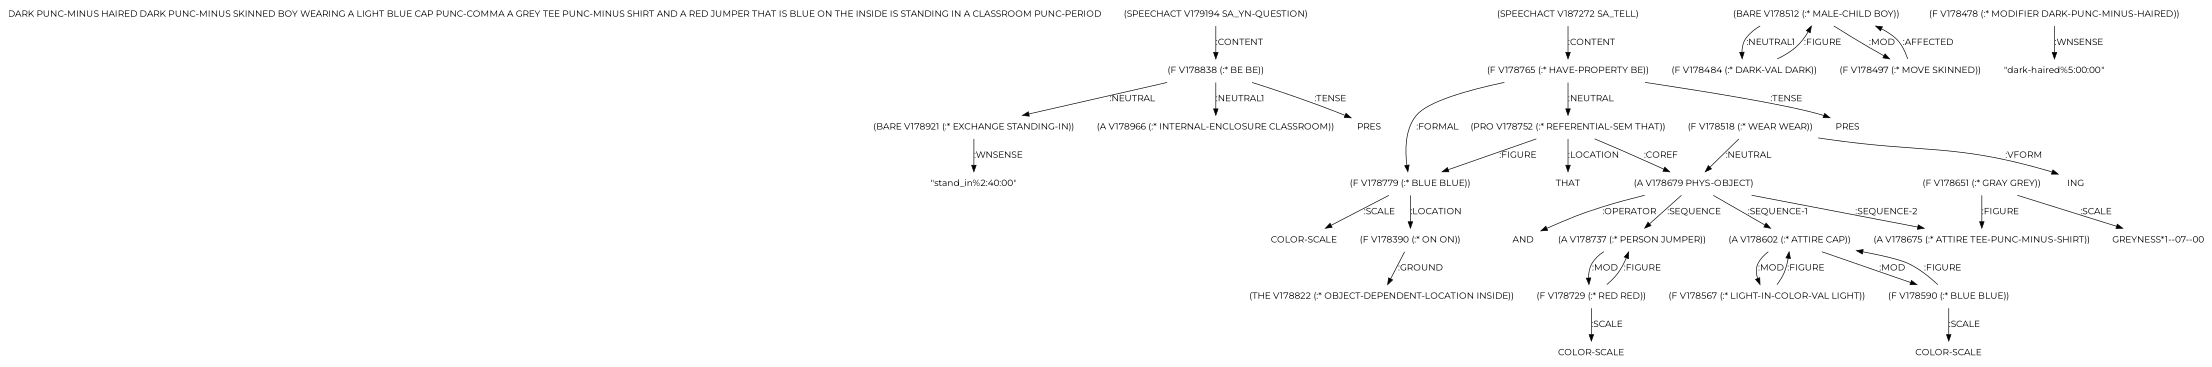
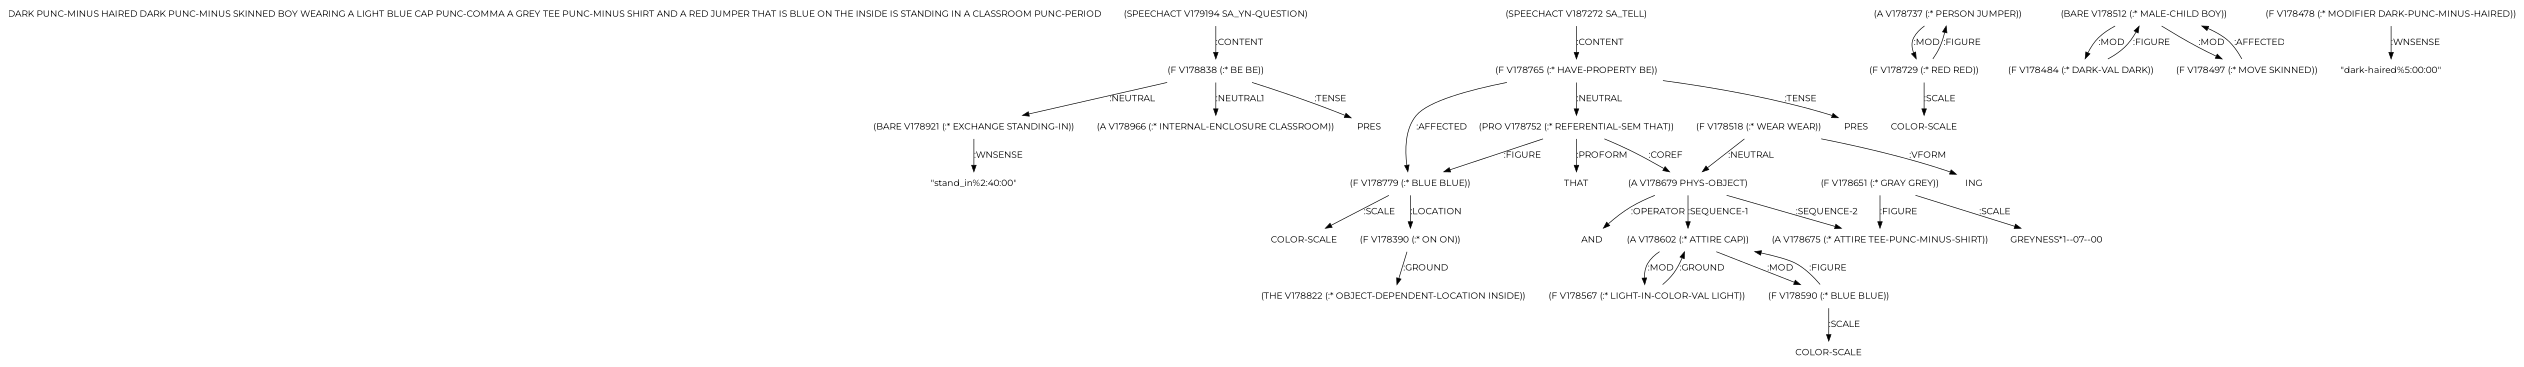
(1771, 42) -> (2112, 42)
(1438, 127) -> (1442, 127)
(1594, 155) -> (1602, 155)
(1666, 210) -> none
(1806, 268) -> (1702, 268)
